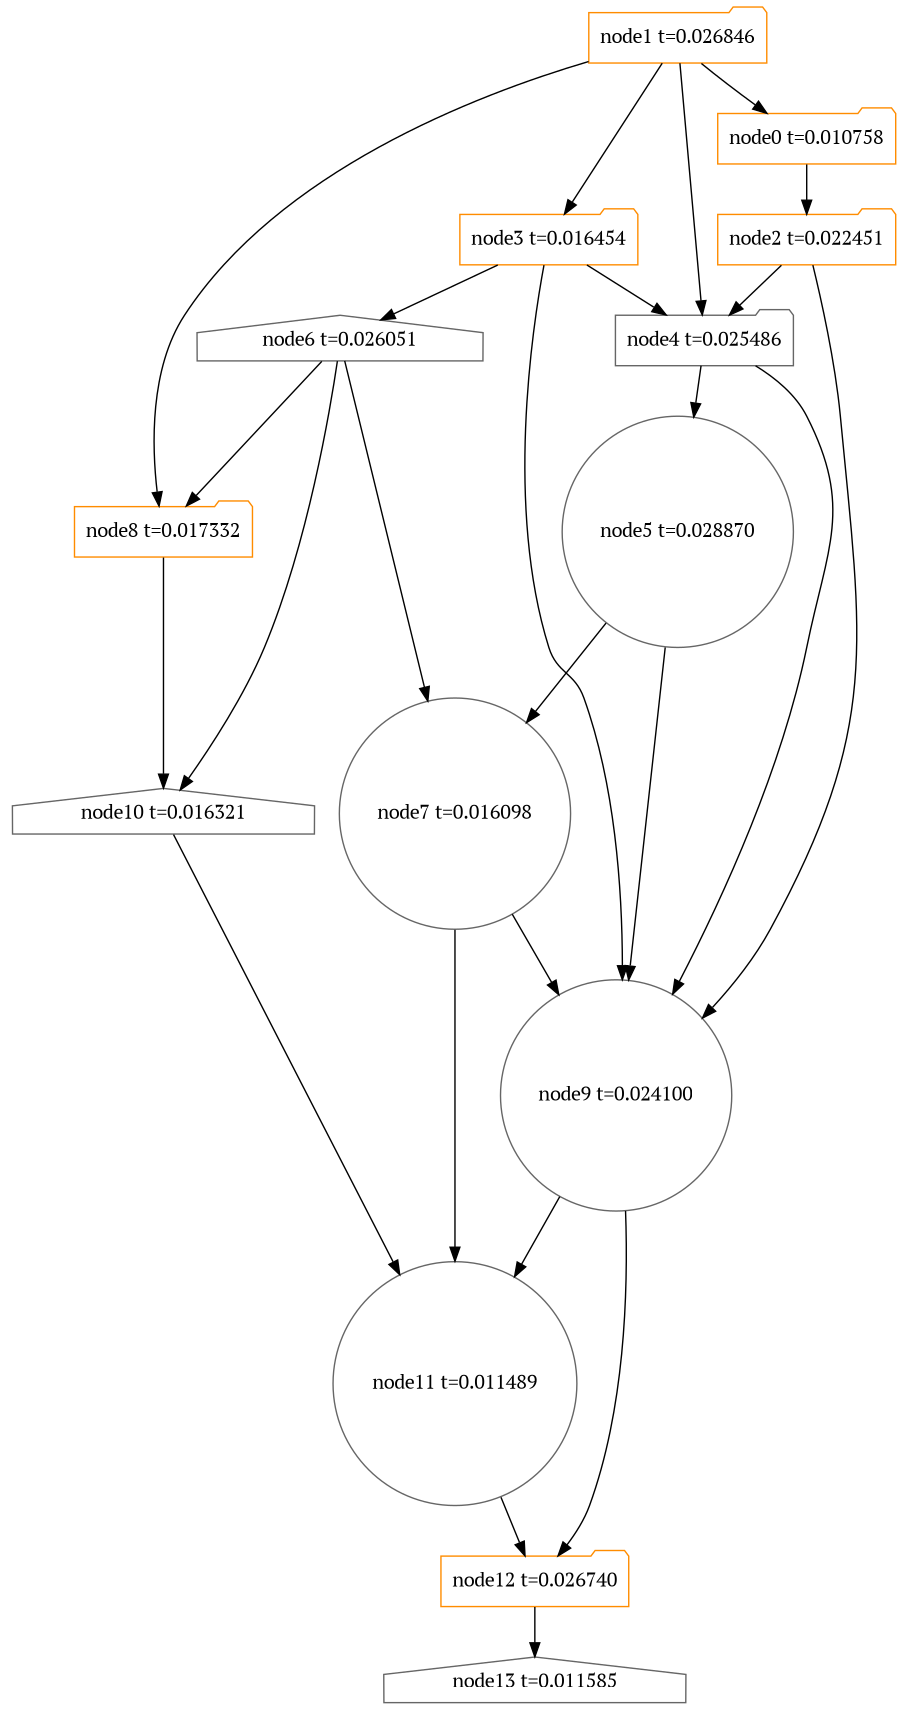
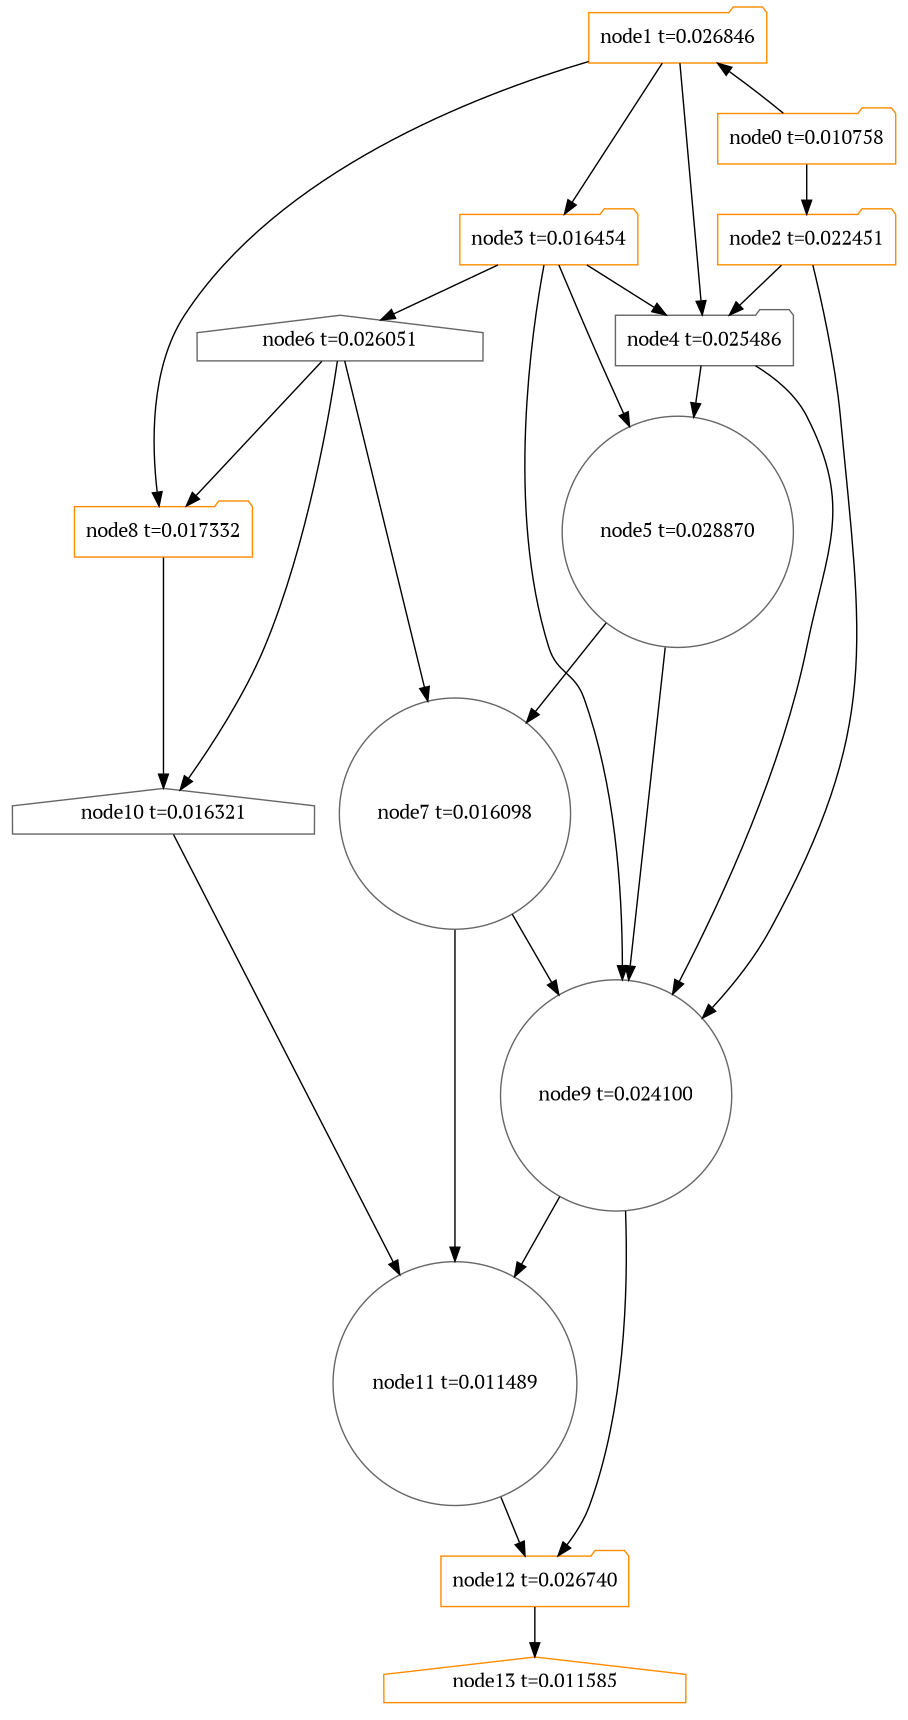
(728, 85) -> (756, 92)
none -> (591, 340)
(535, 1682) -> (535, 1682)
